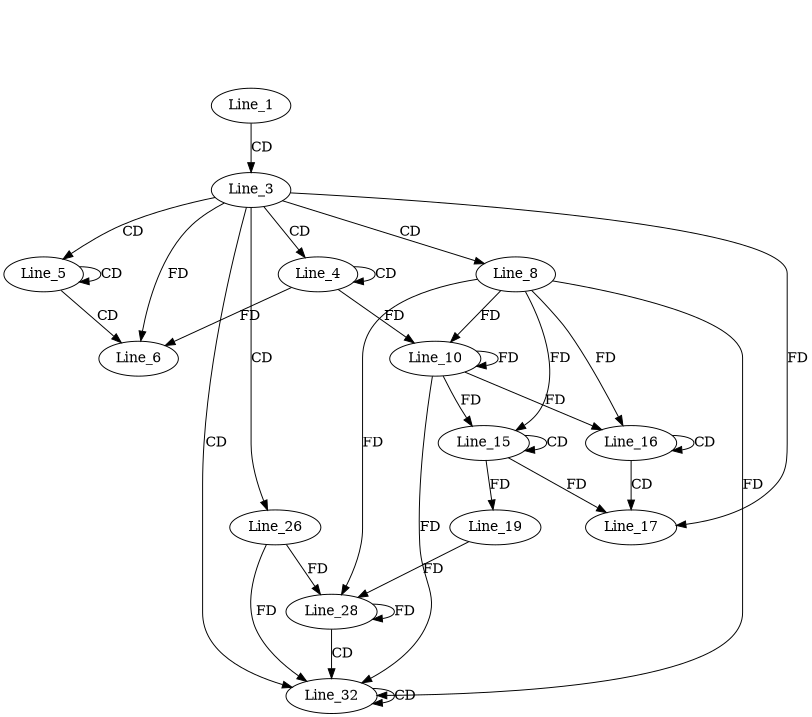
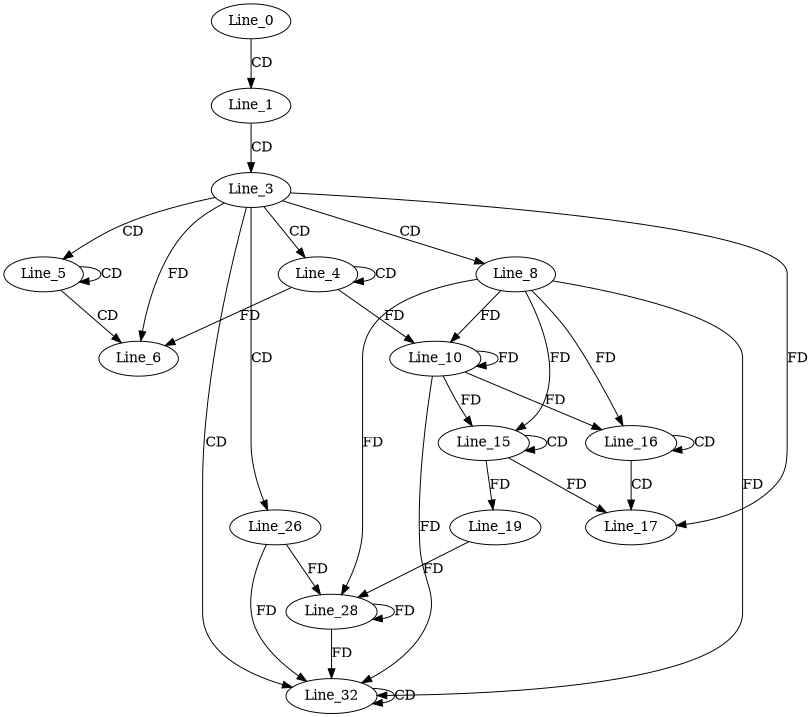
none -> (251, 21)
(342, 654) -> (342, 654)
